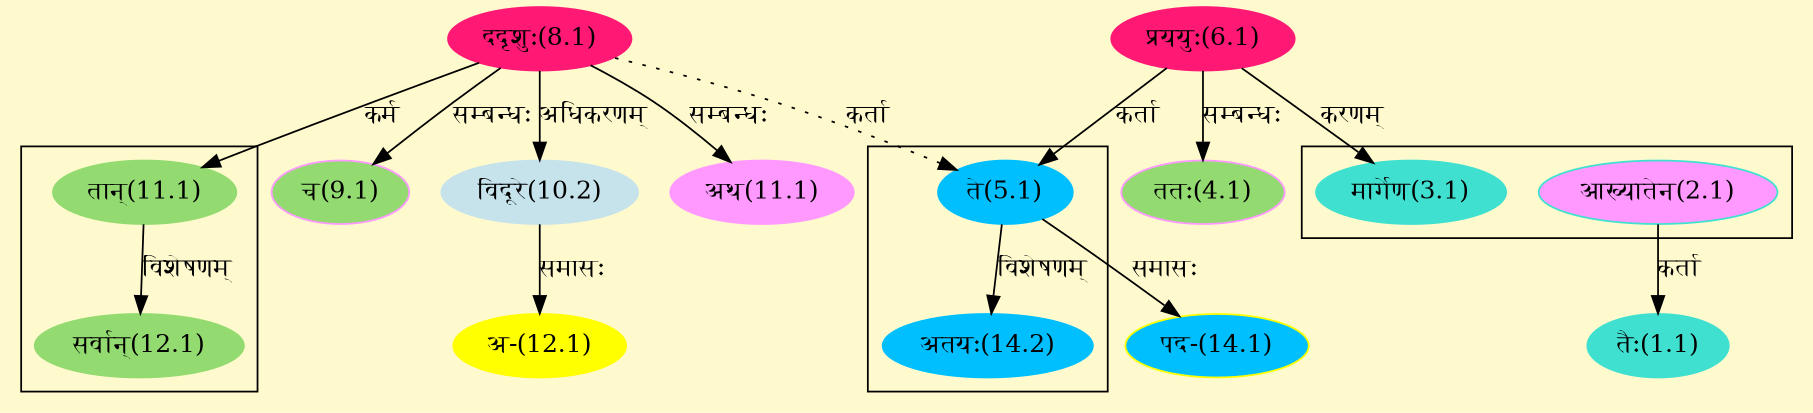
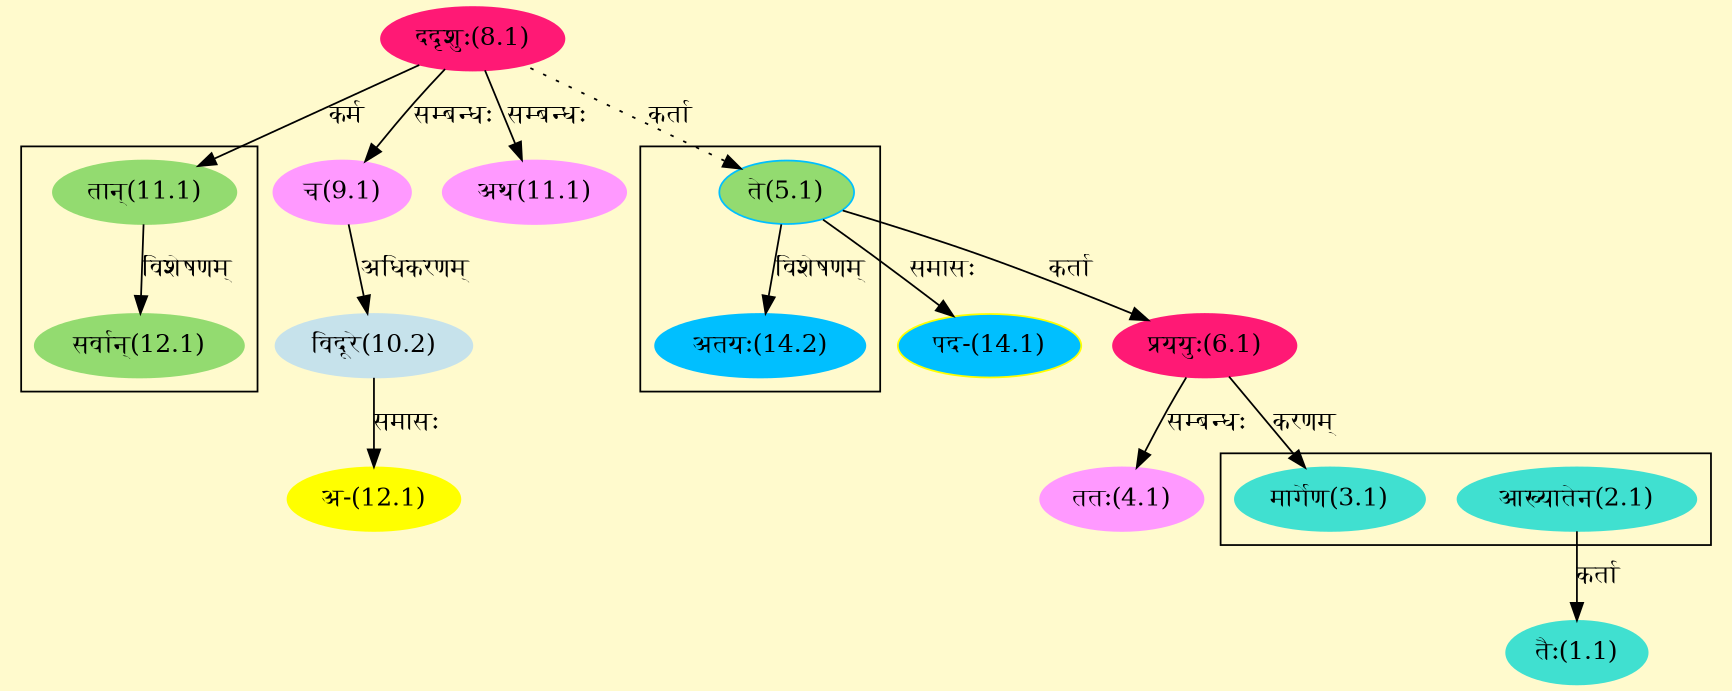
(540, 107) -> (356, 260)
(1110, 111) -> (989, 258)
(340, 192) -> (342, 192)
(1005, 192) -> (787, 192)
(1203, 192) -> (1122, 499)
(1658, 192) -> (1577, 499)
